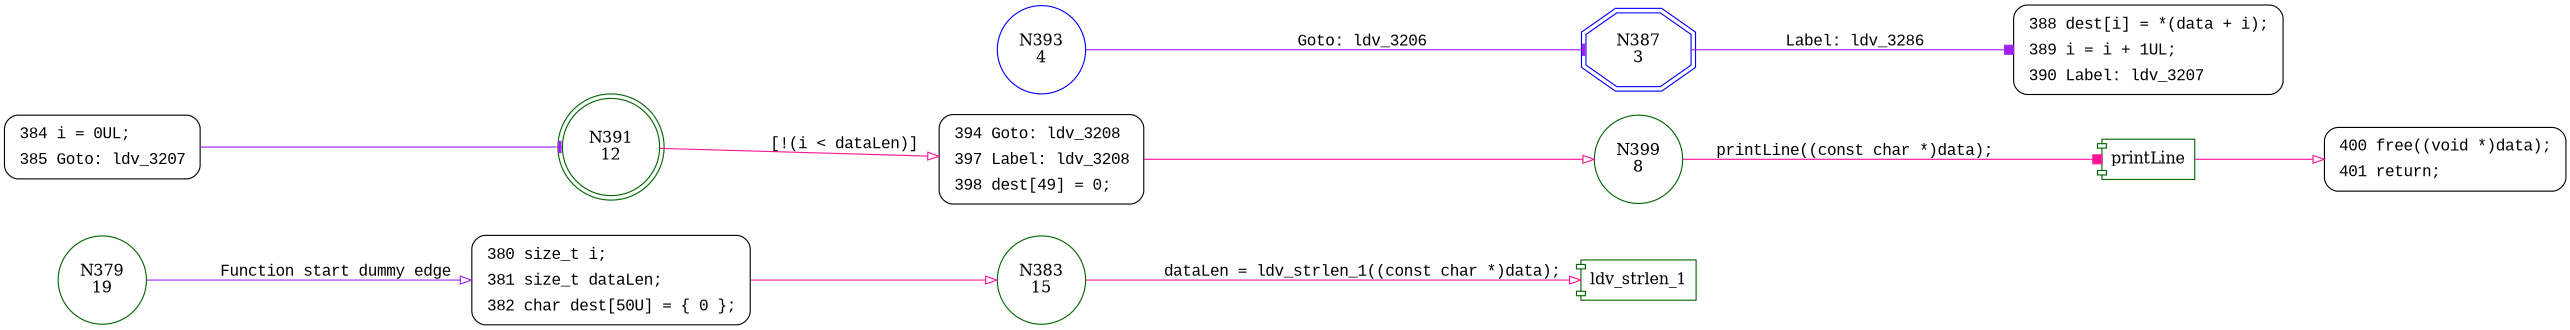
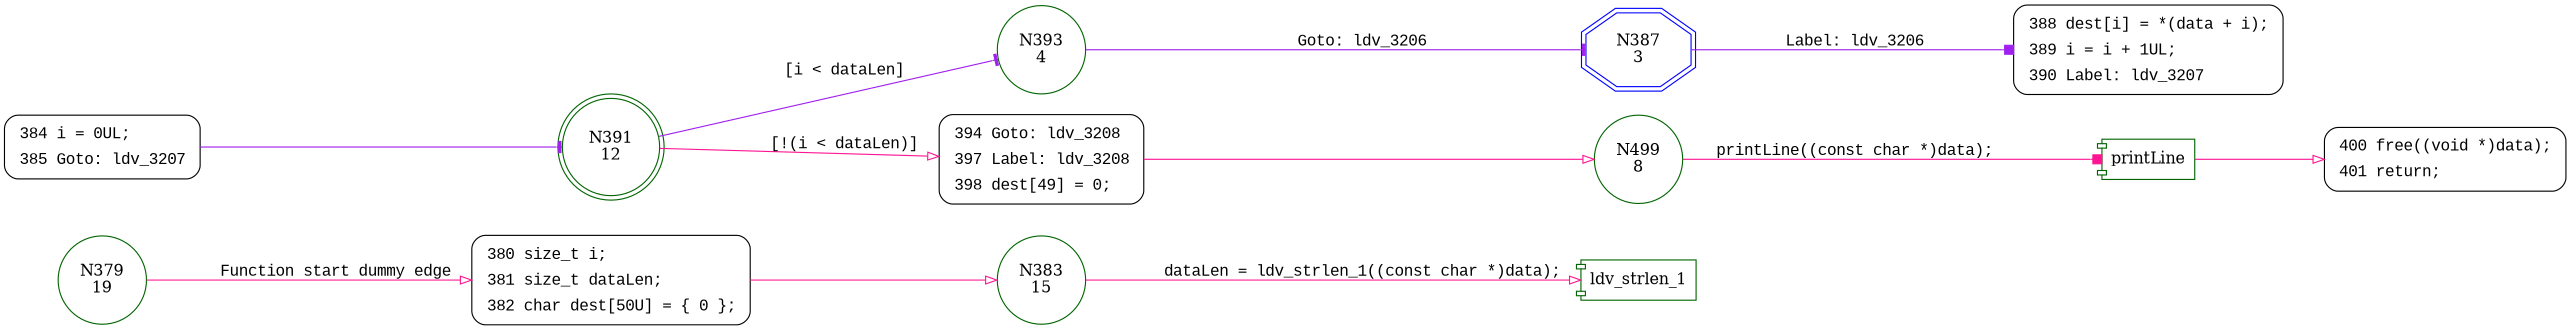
(1855, 41) -> (1855, 41)
(1041, 50) -> (1041, 50)
none -> (826, 99)
(1639, 159) -> (1639, 159)
(303, 280) -> (303, 280)
